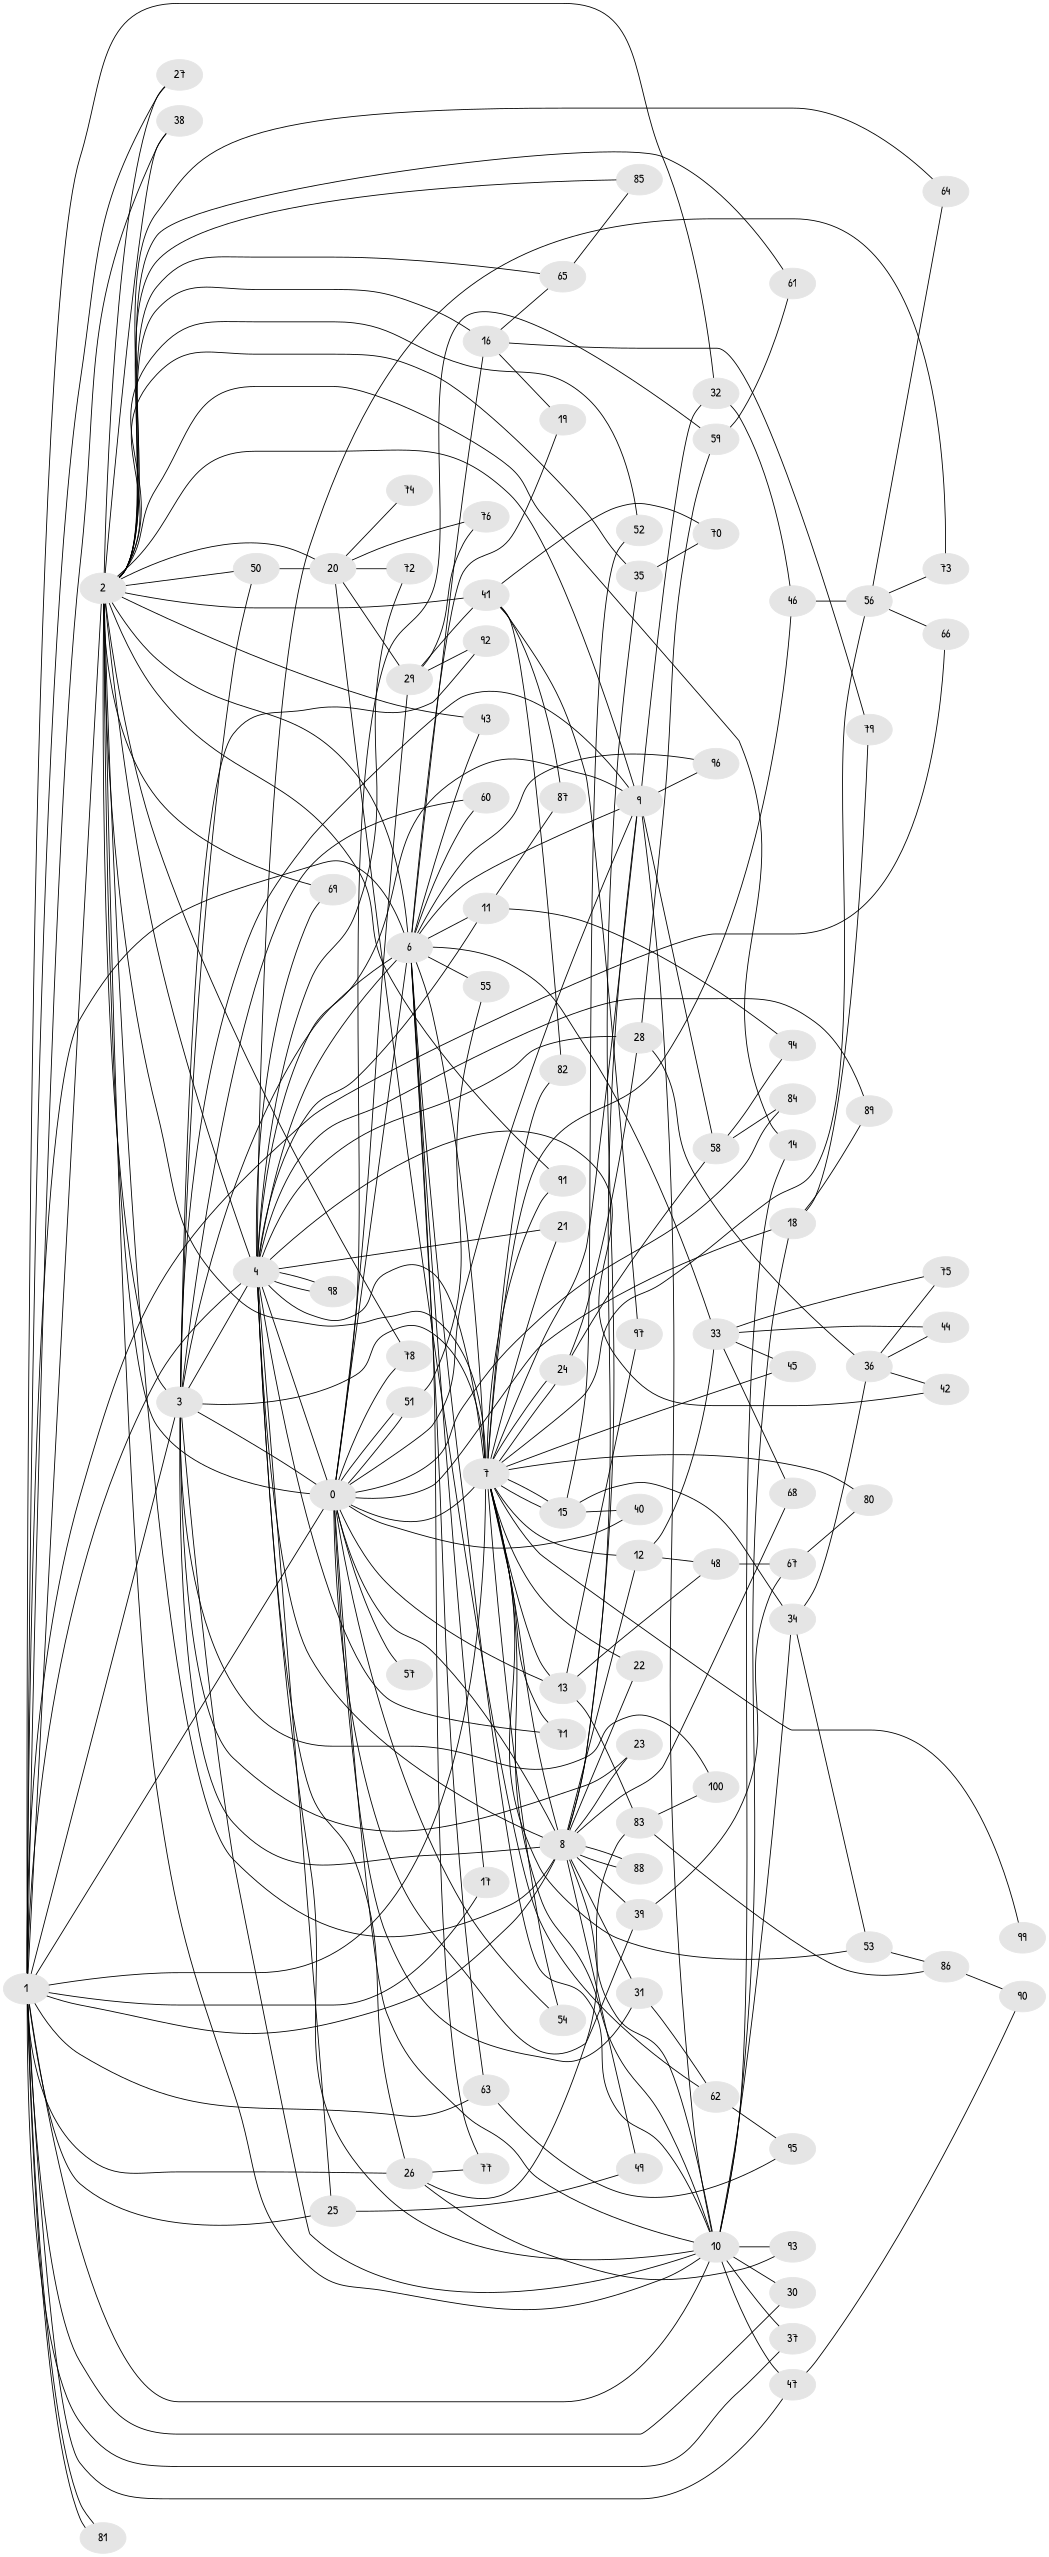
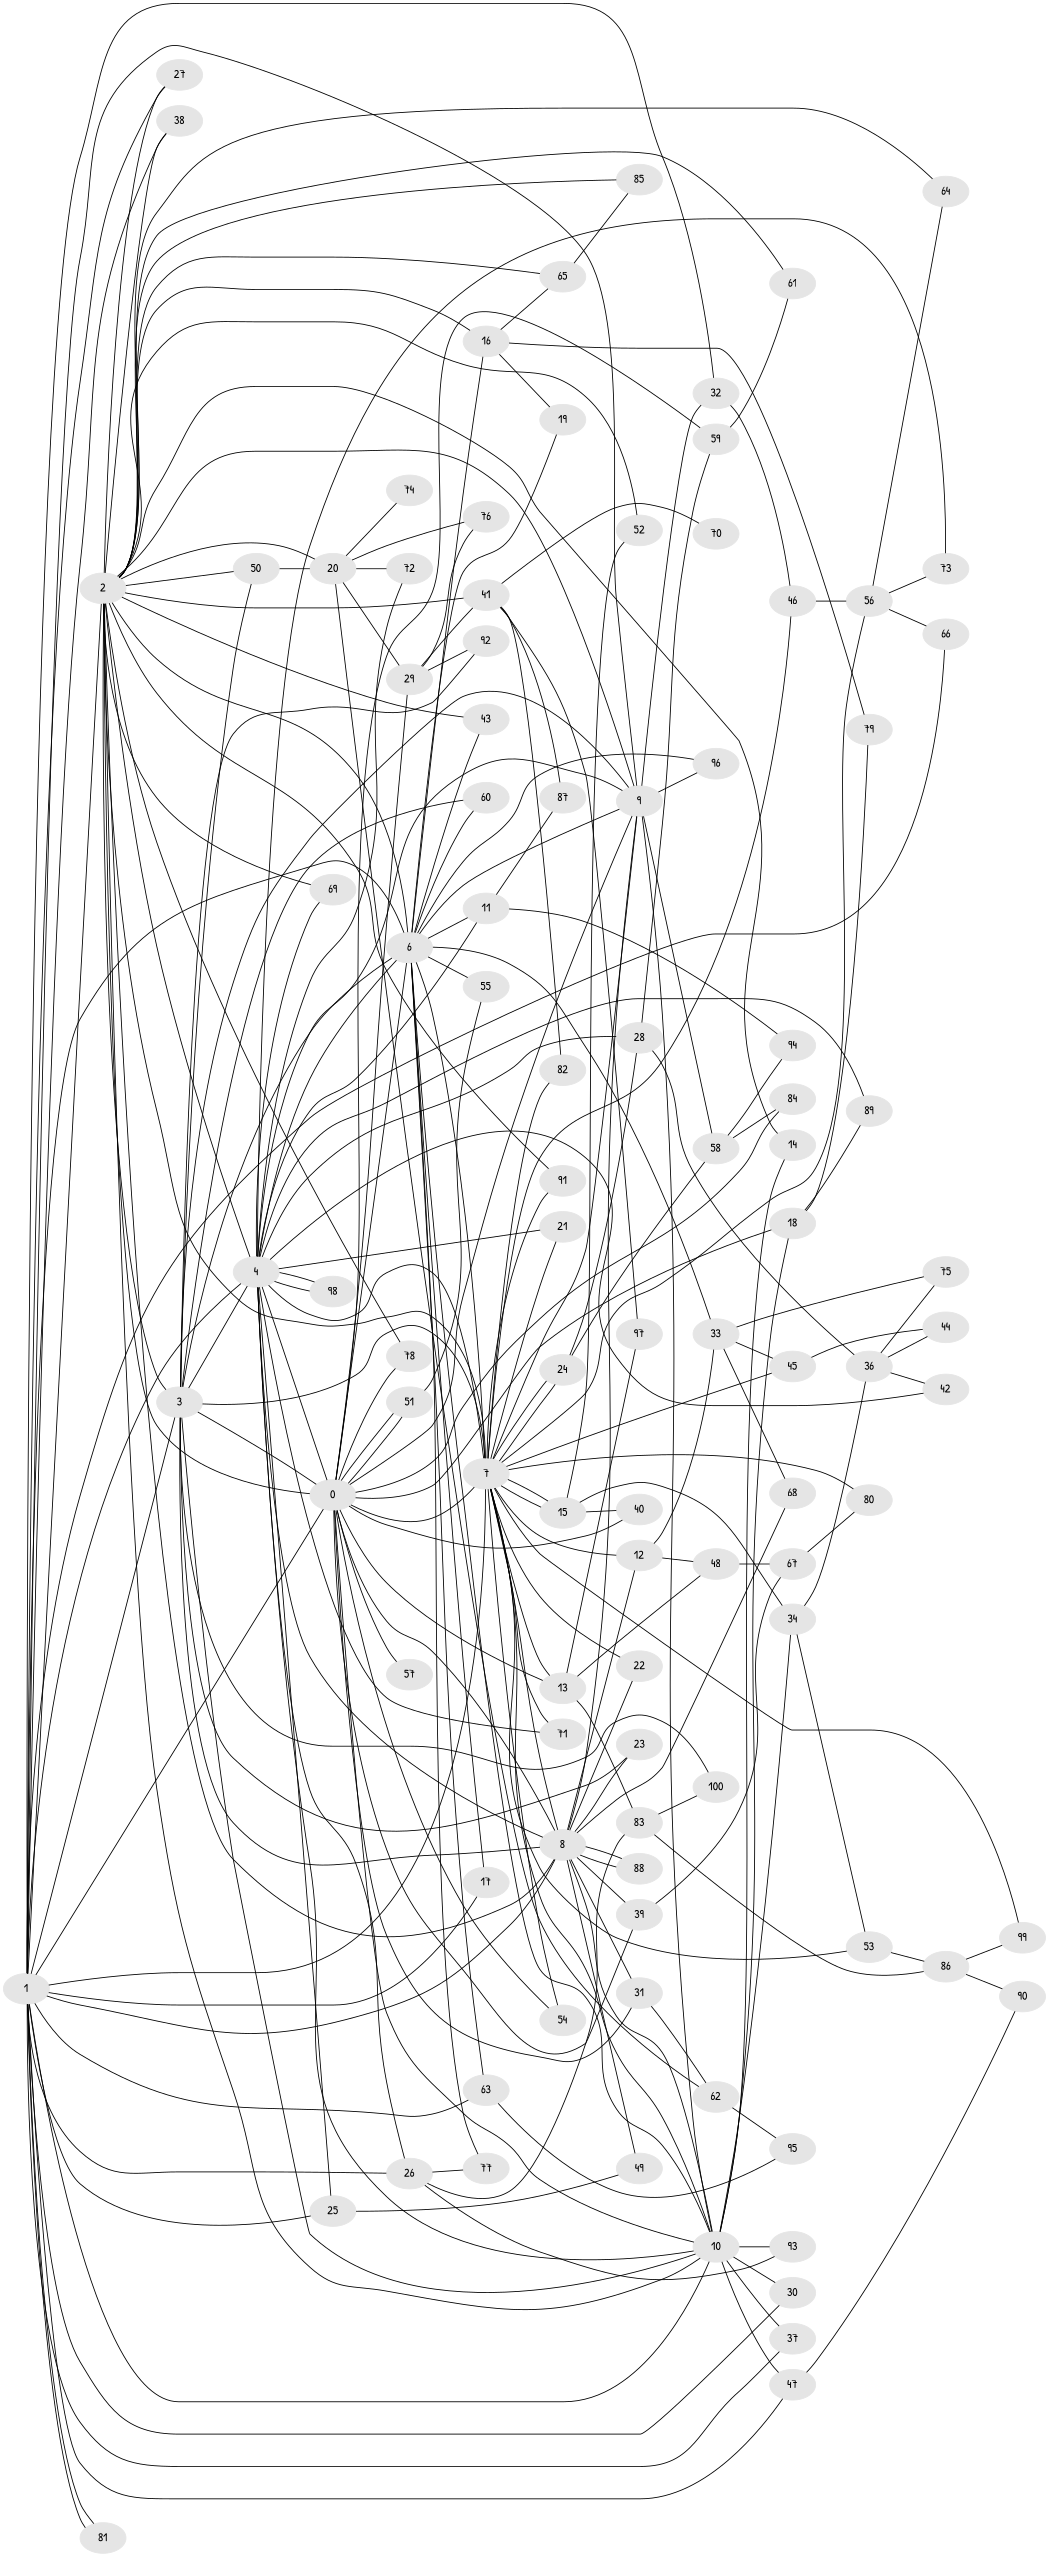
none -> (62, 489)
(639, 576) -> none
(831, 1327) -> (866, 1338)
none -> (984, 1952)
